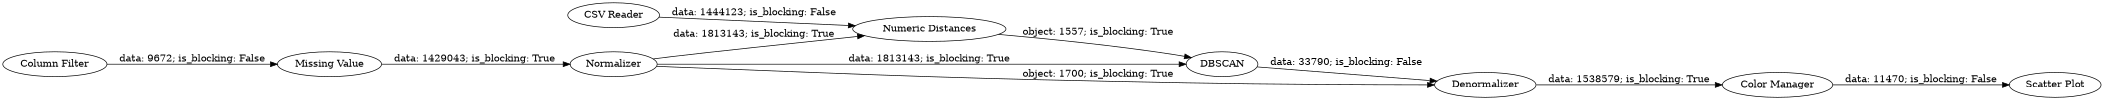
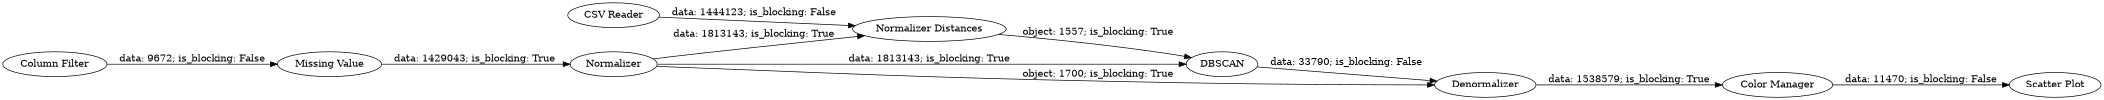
(929, 29) -> (929, 29)
